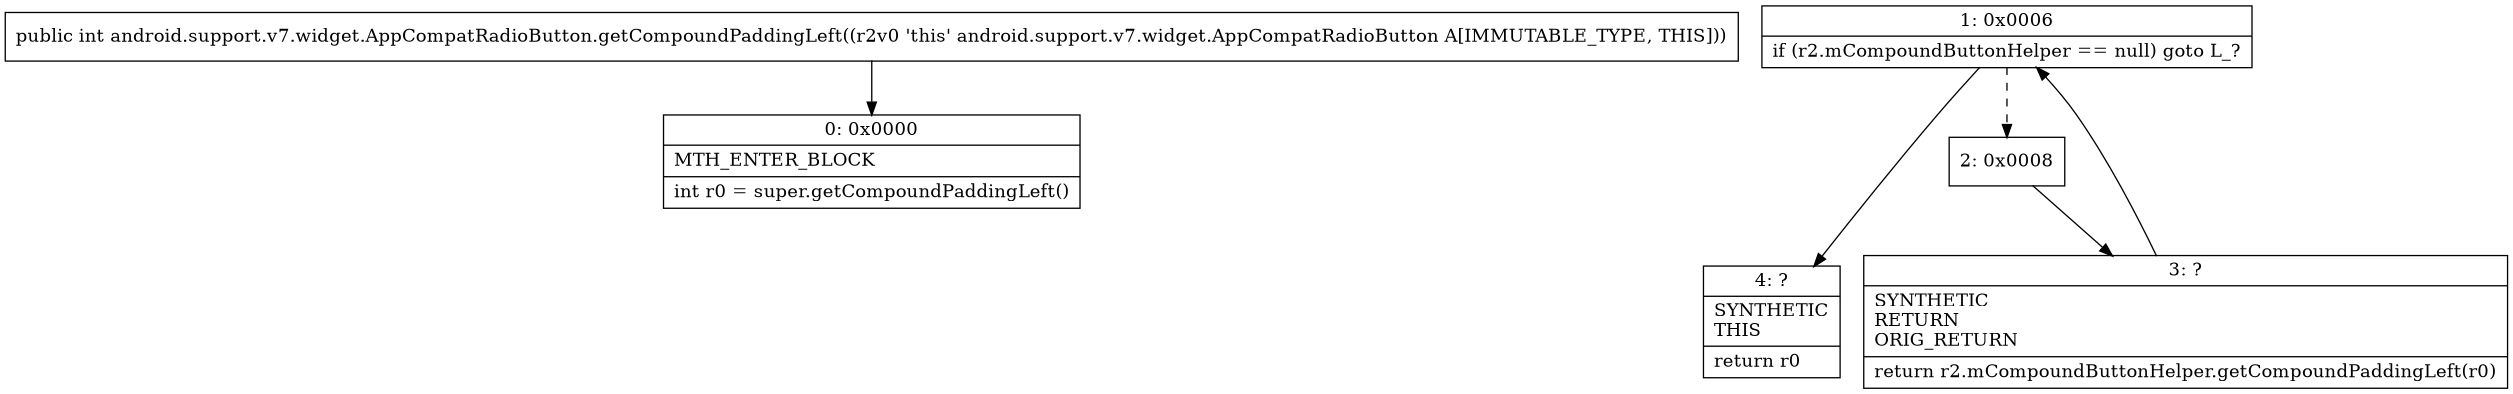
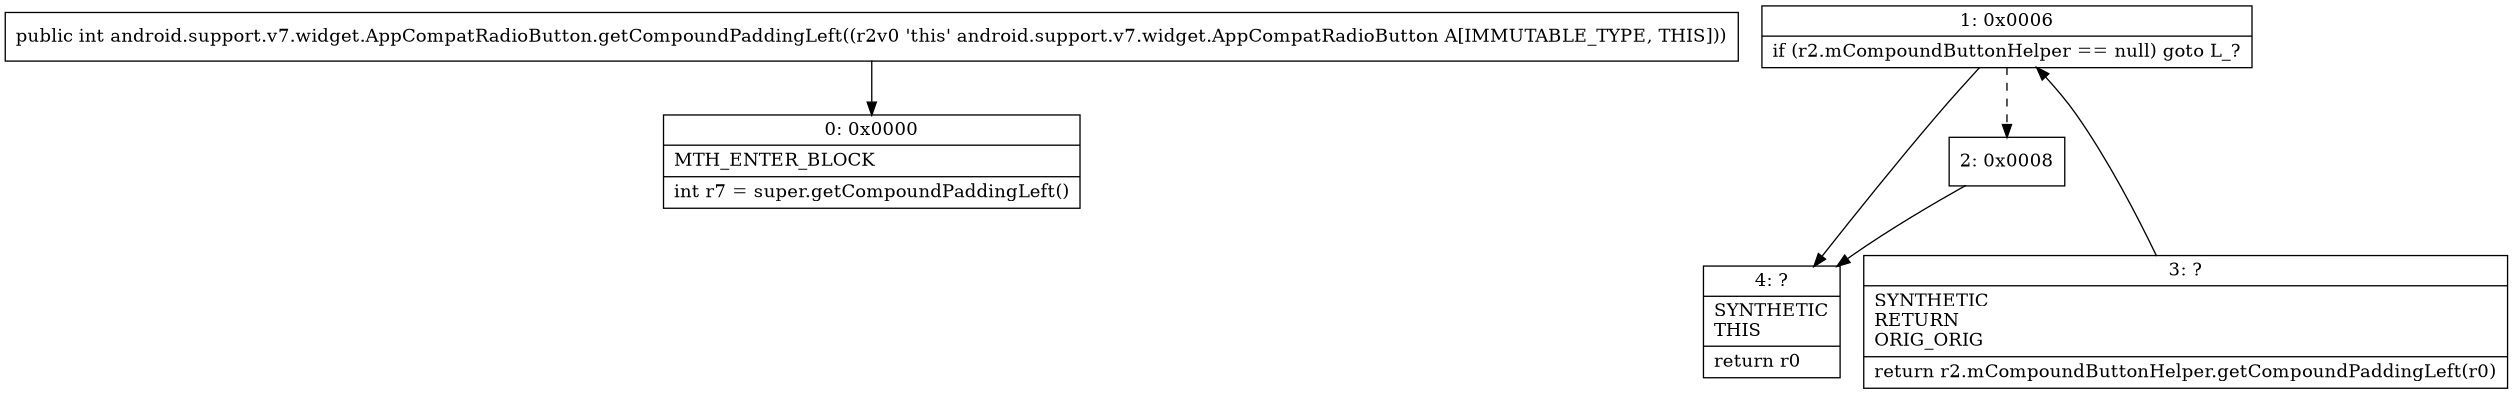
(872, 192) -> (872, 192)
(2068, 216) -> (1906, 220)
(1947, 340) -> (1929, 340)
